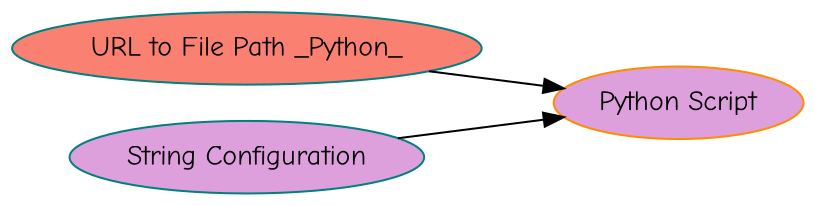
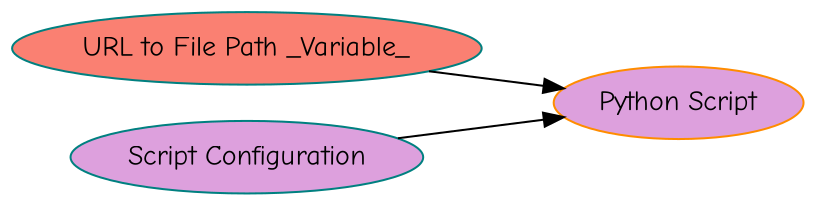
(247, 48) -> (247, 48)
(247, 157) -> (247, 157)
